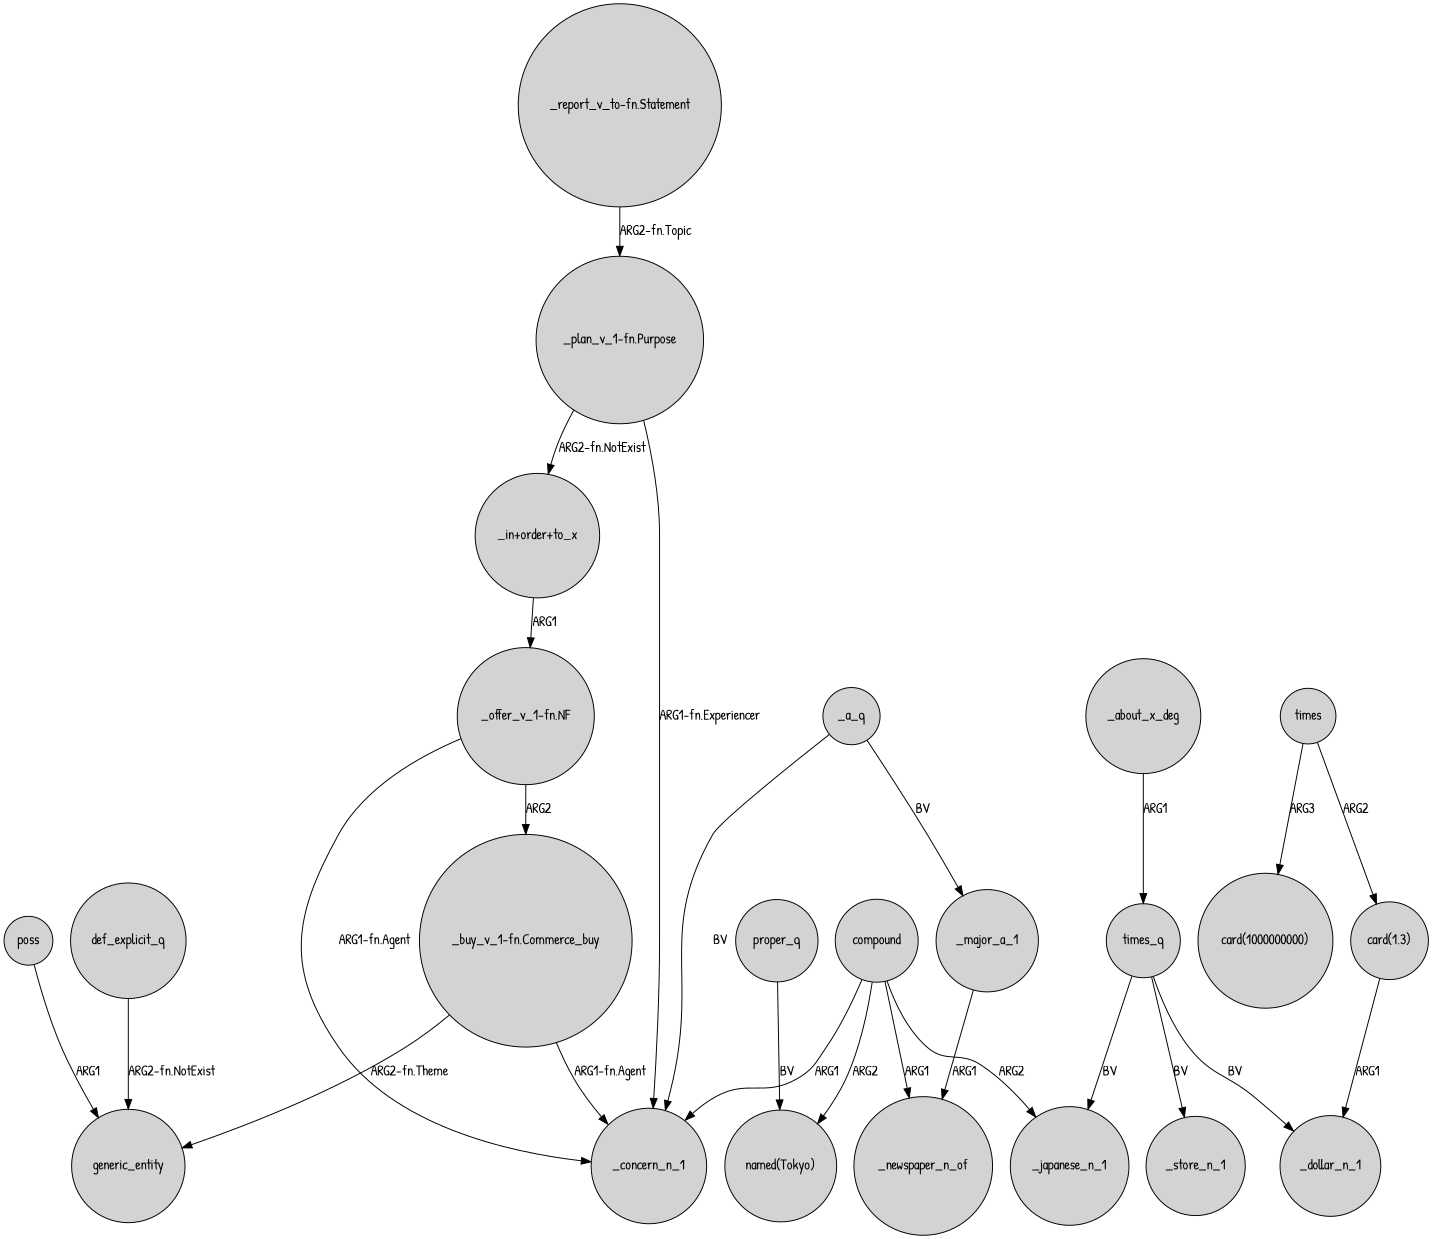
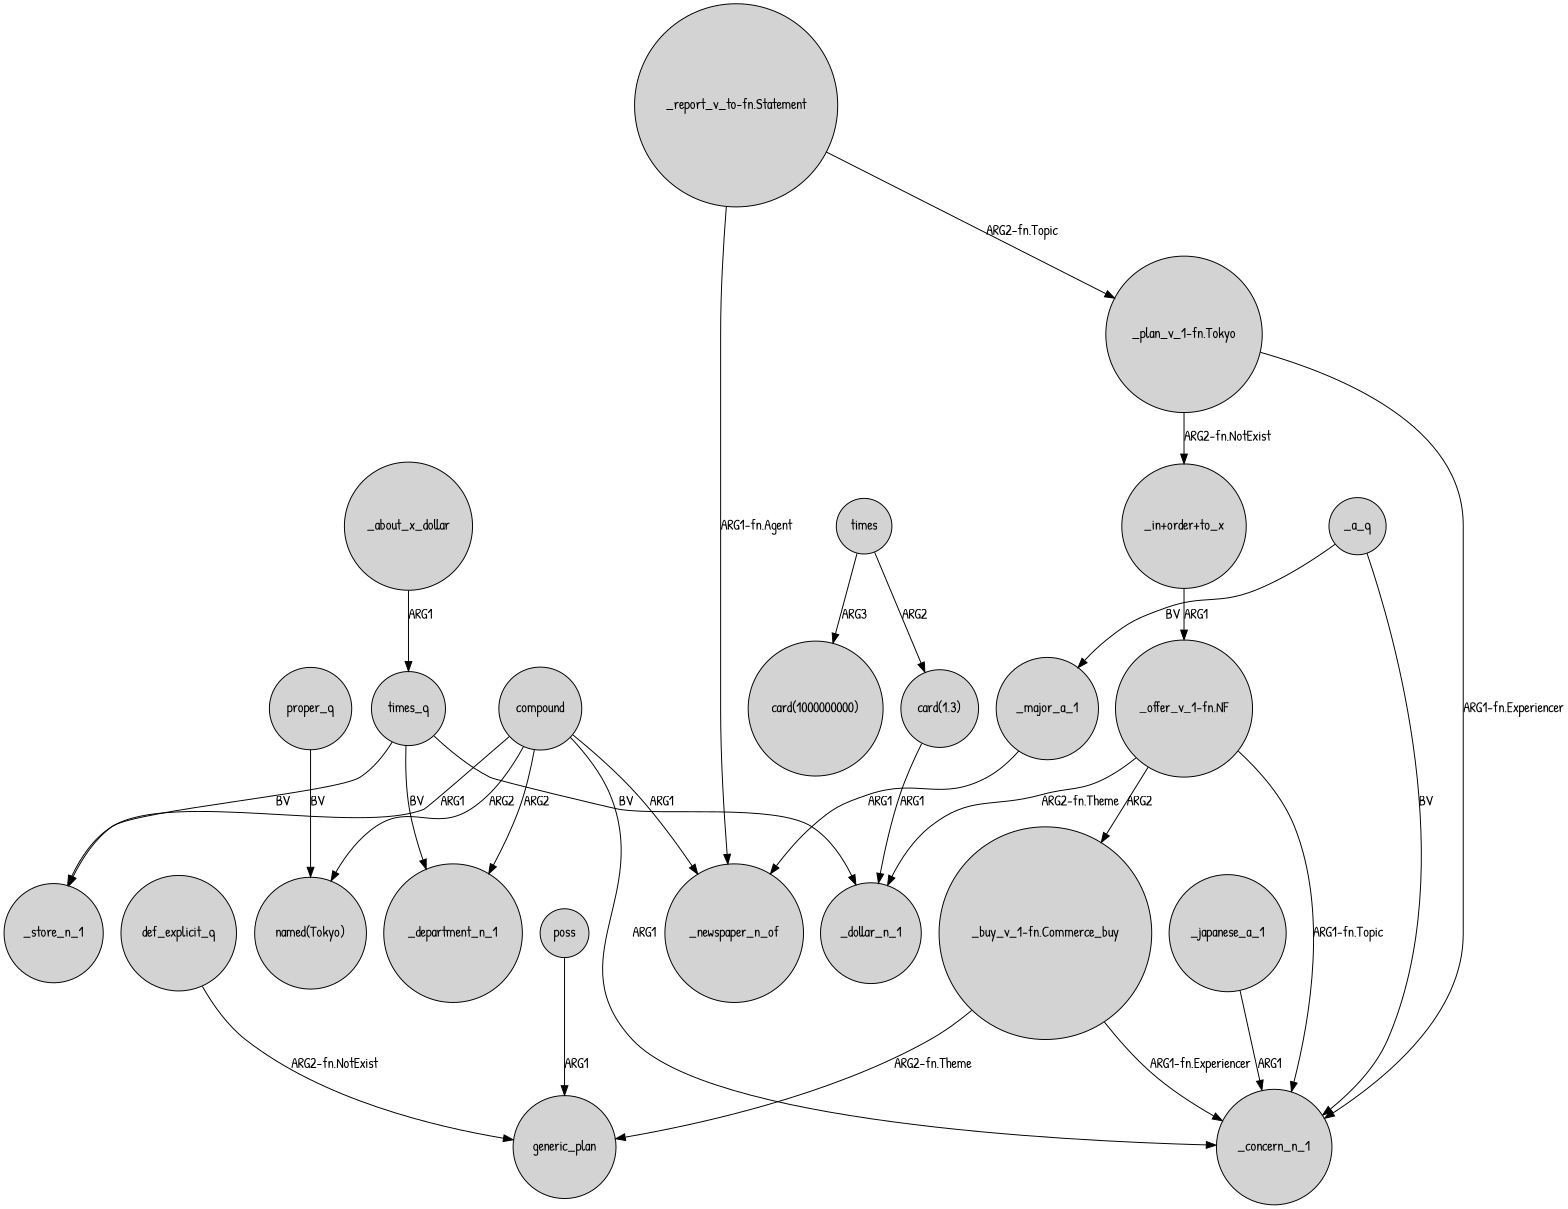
(620, 340) -> (1184, 334)
none -> (721, 530)
(1143, 716) -> (408, 526)
none -> (1003, 802)
none -> (291, 815)
none -> (1228, 933)
(375, 941) -> (1348, 933)
(610, 1072) -> (1200, 1064)
(128, 1166) -> (565, 1147)
(1070, 1166) -> (453, 933)
